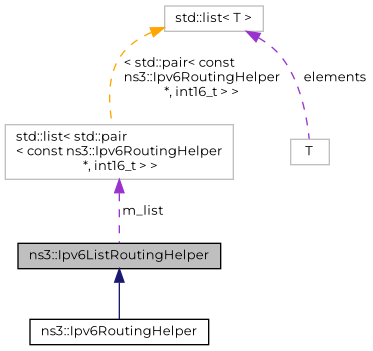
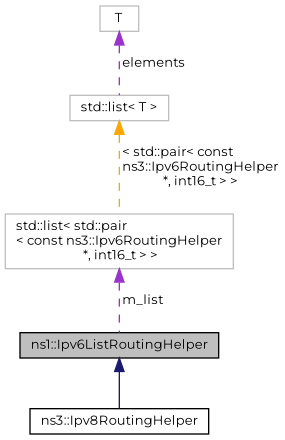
(296, 82) -> (119, 70)
(119, 256) -> (119, 345)
(119, 332) -> (119, 421)
